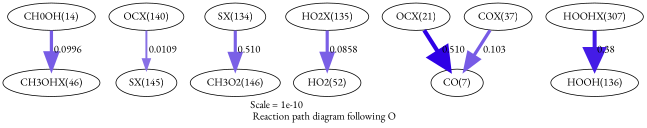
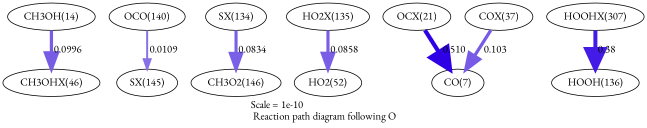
(51, 17) -> (51, 17)
(146, 17) -> (147, 17)
(248, 50) -> (251, 50)
